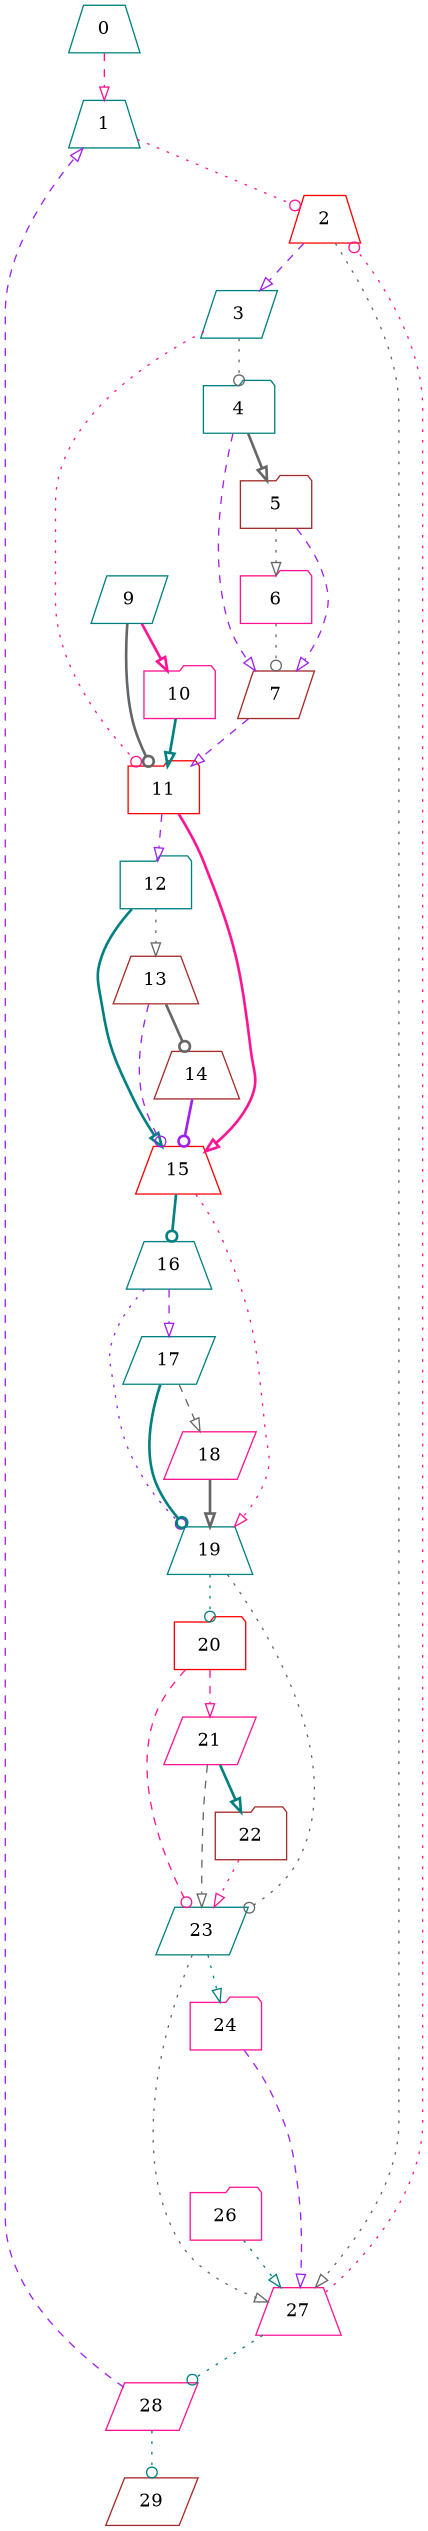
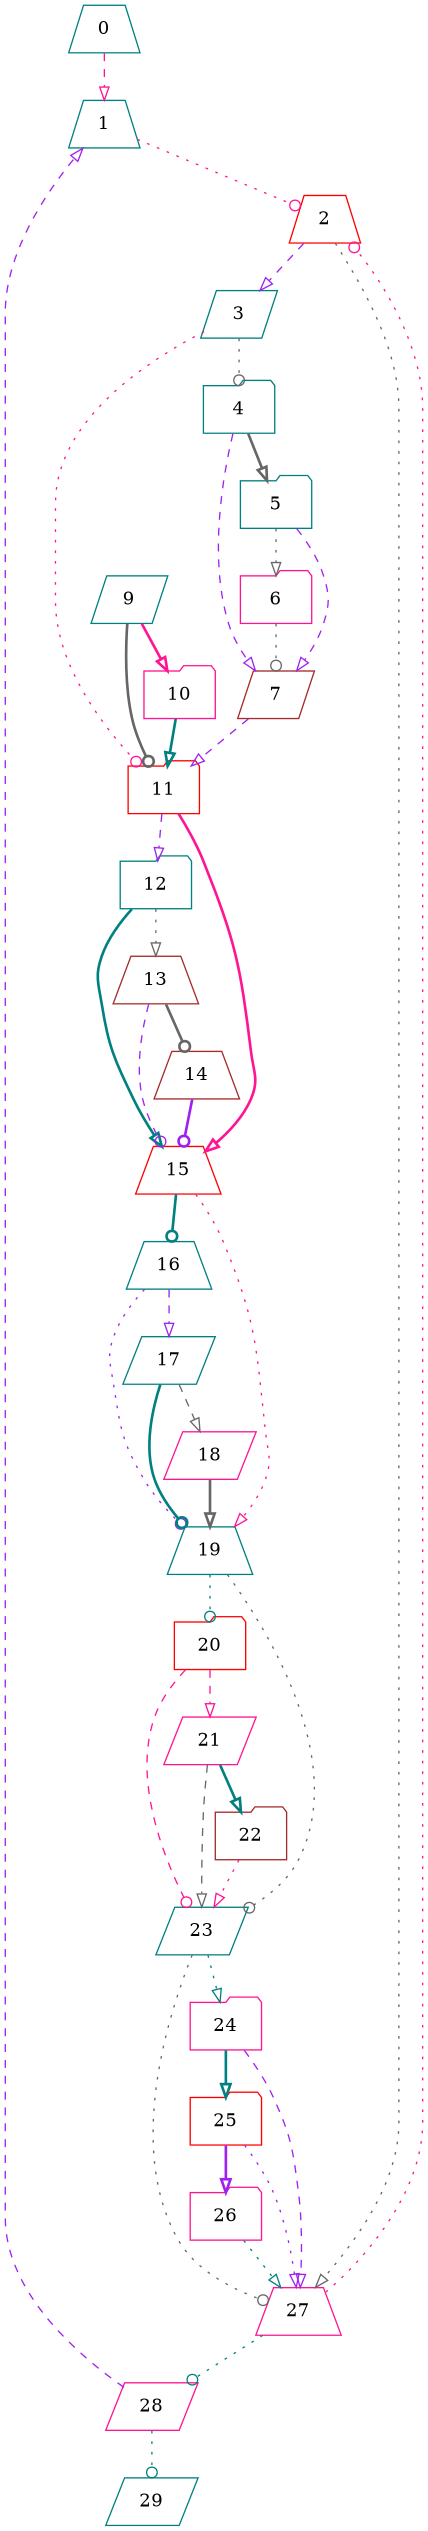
(276, 505) -> (276, 505)
none -> (226, 2121)
(154, 2147) -> (154, 2147)
(152, 2502) -> (152, 2502)
